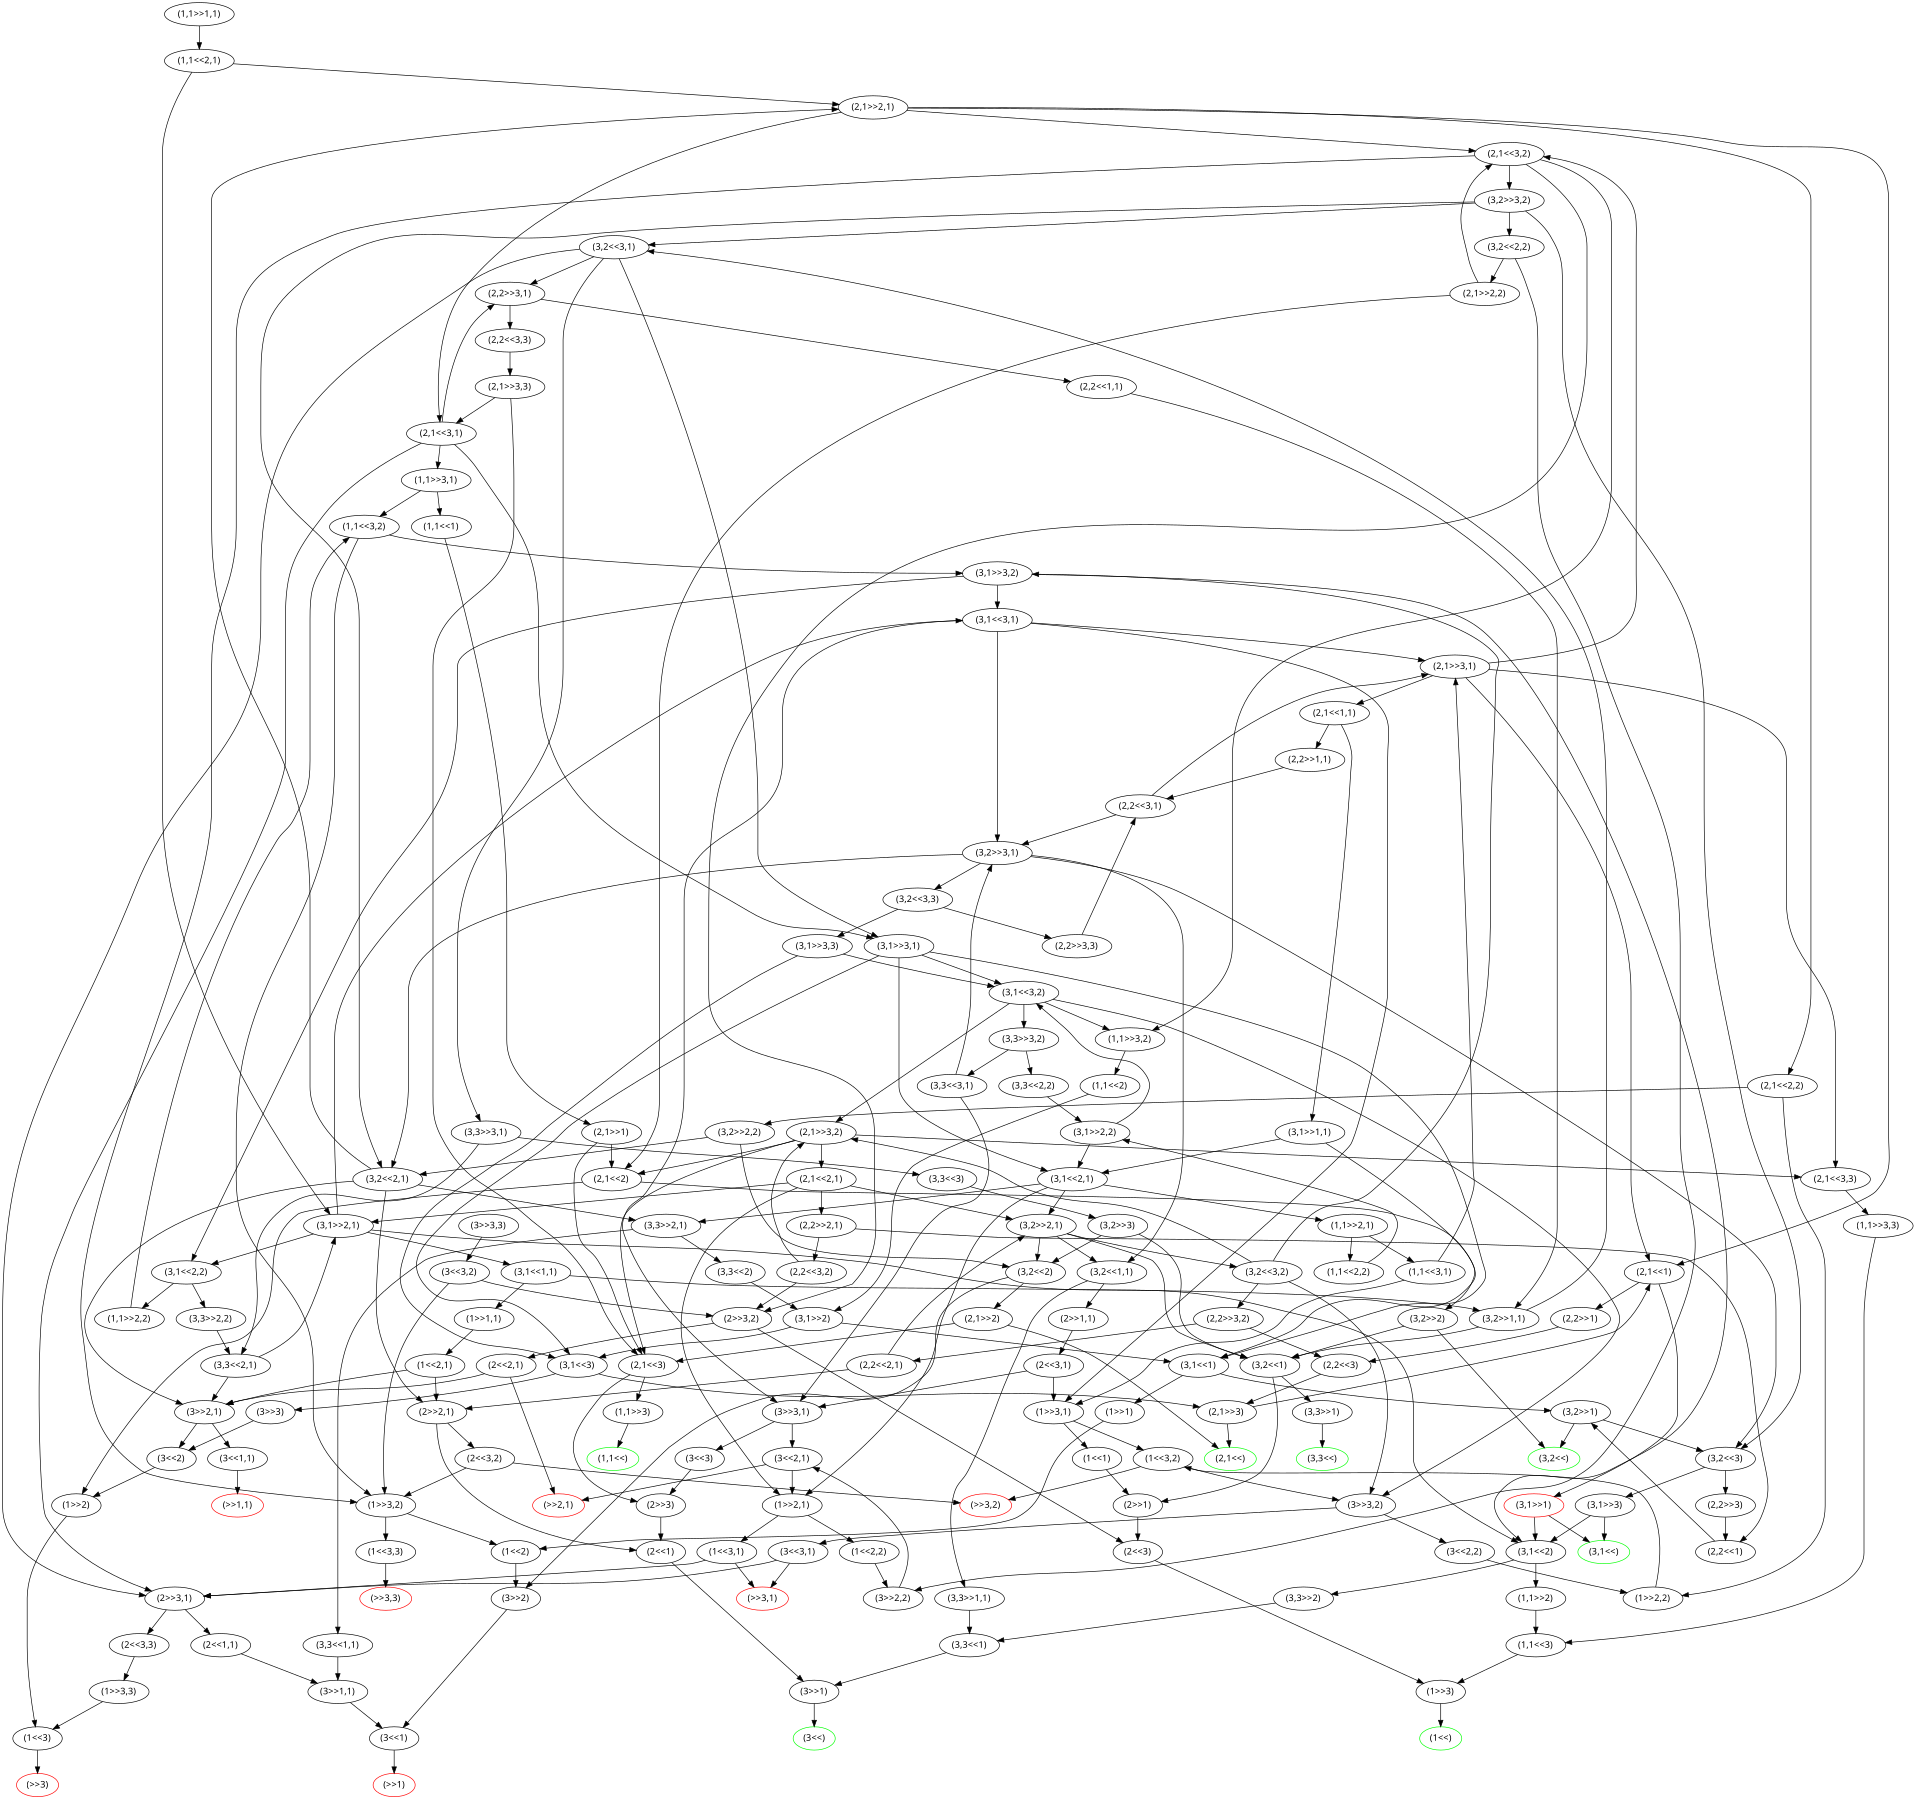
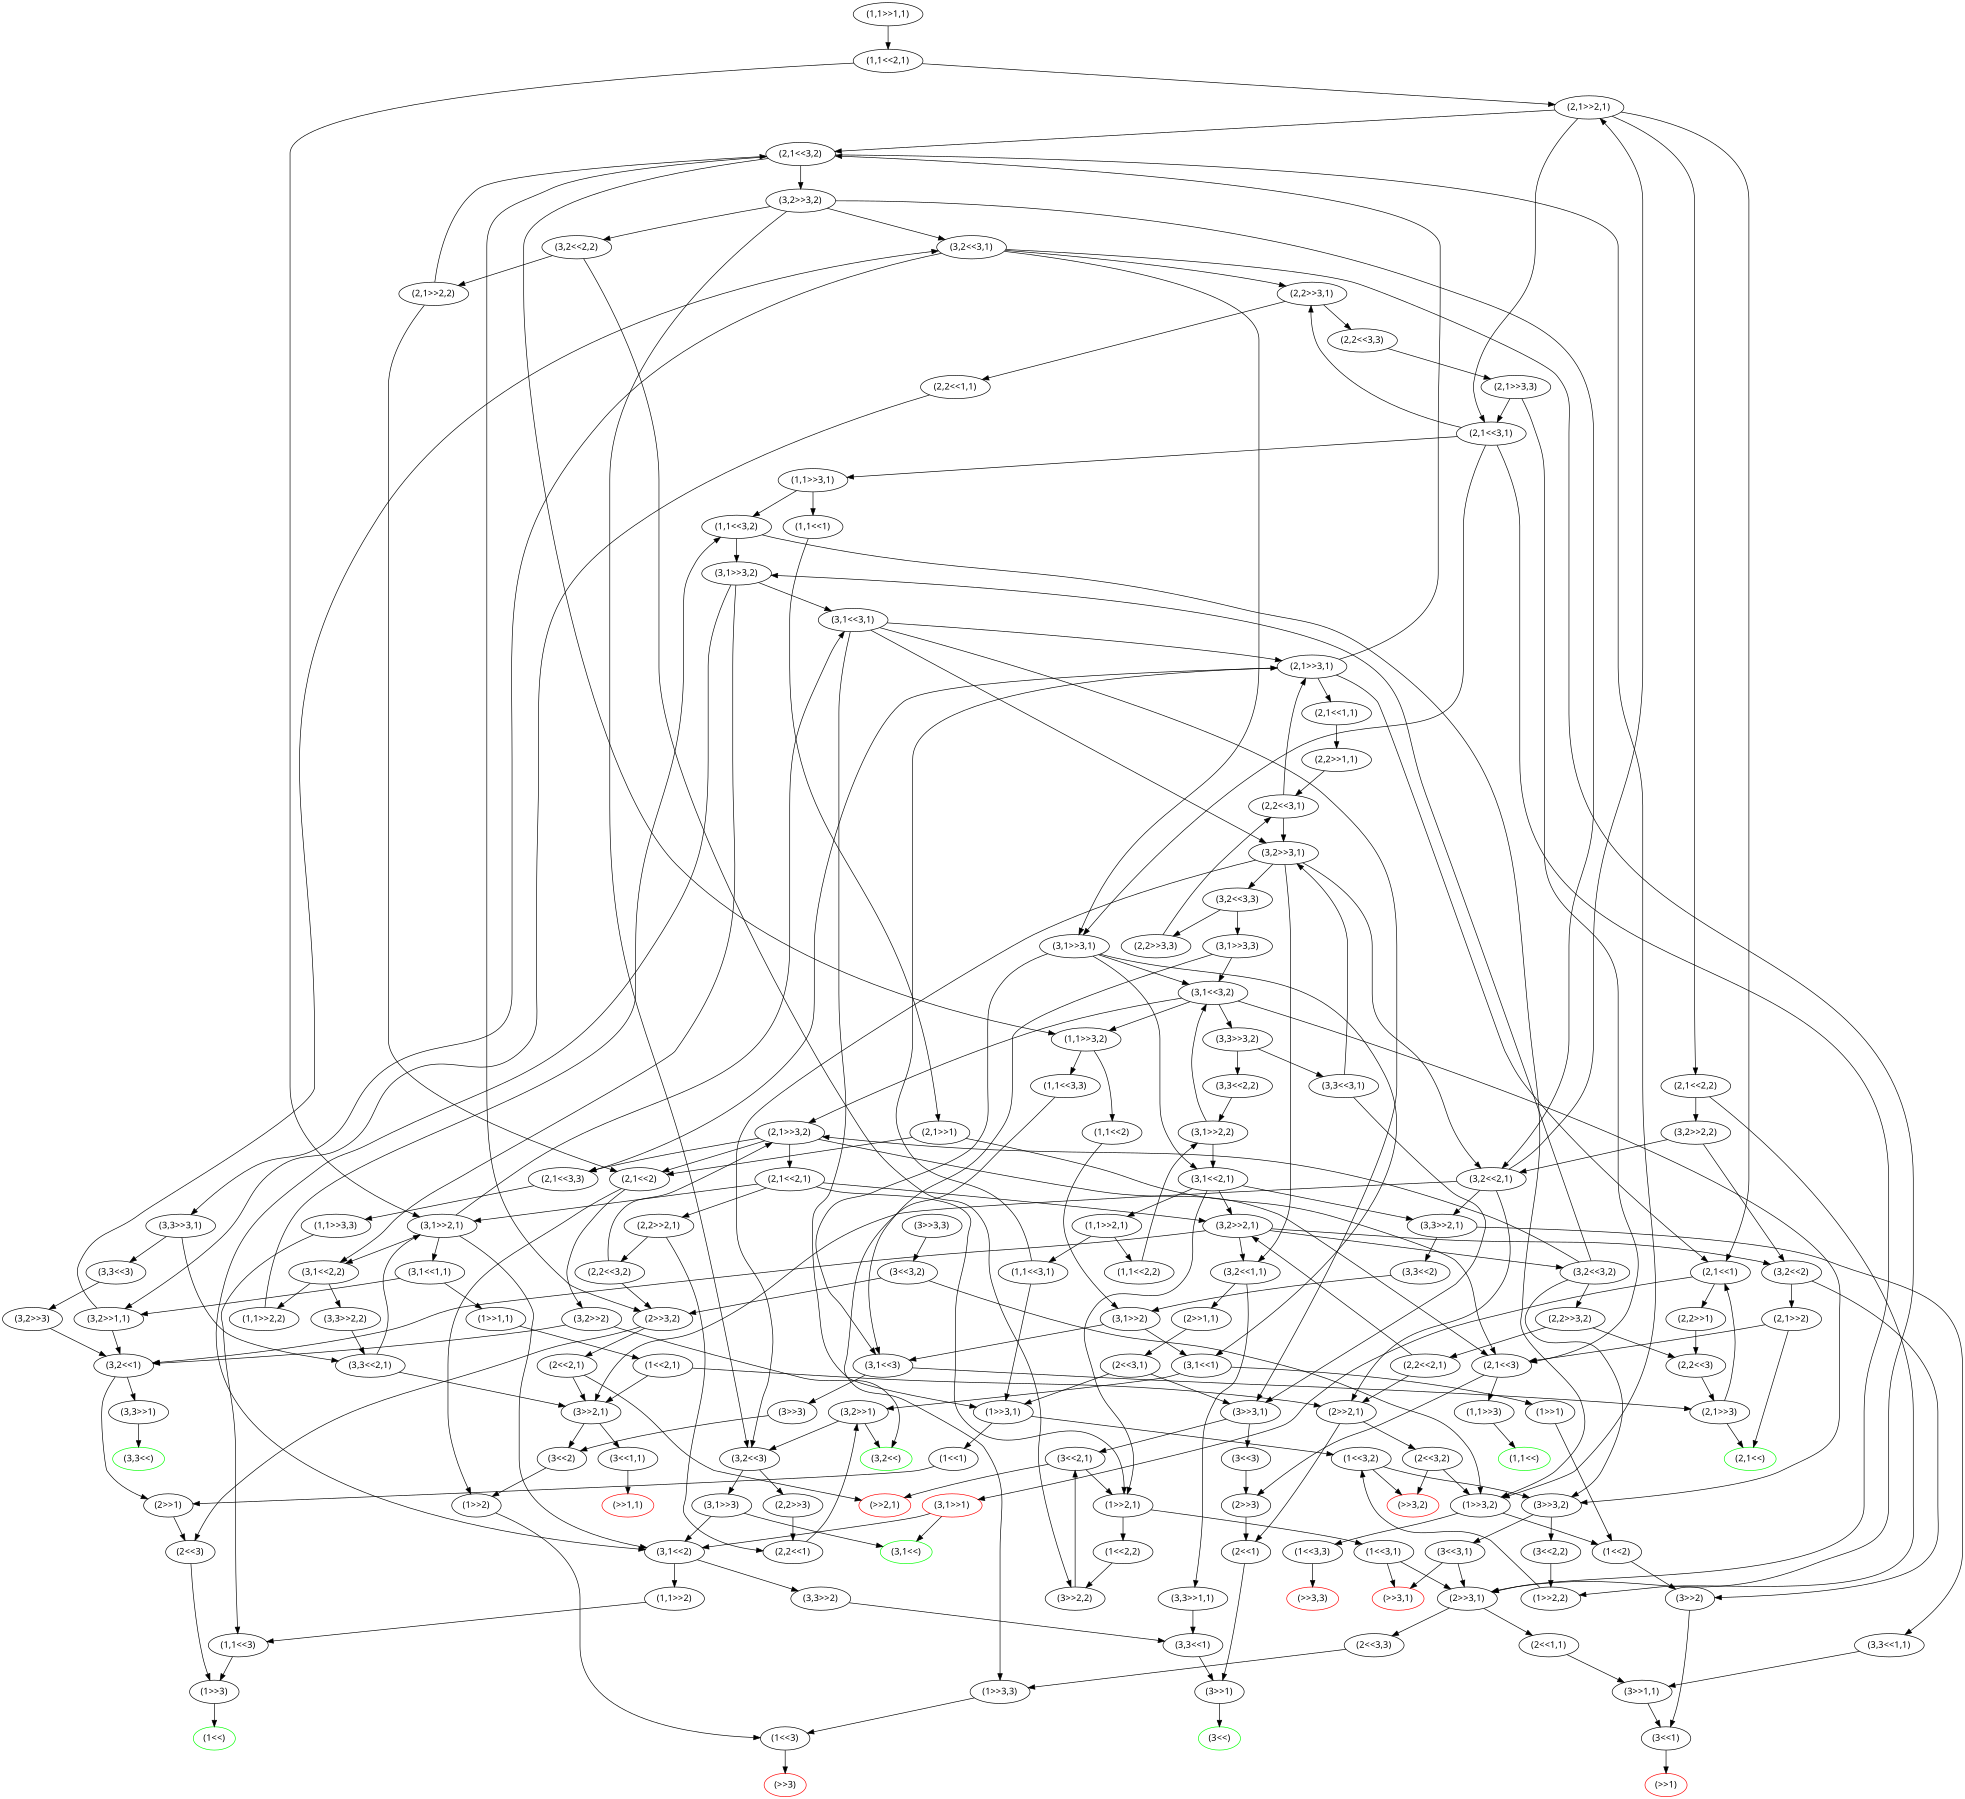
none -> (1065, 1086)
(1310, 1133) -> none
(1081, 1247) -> none
